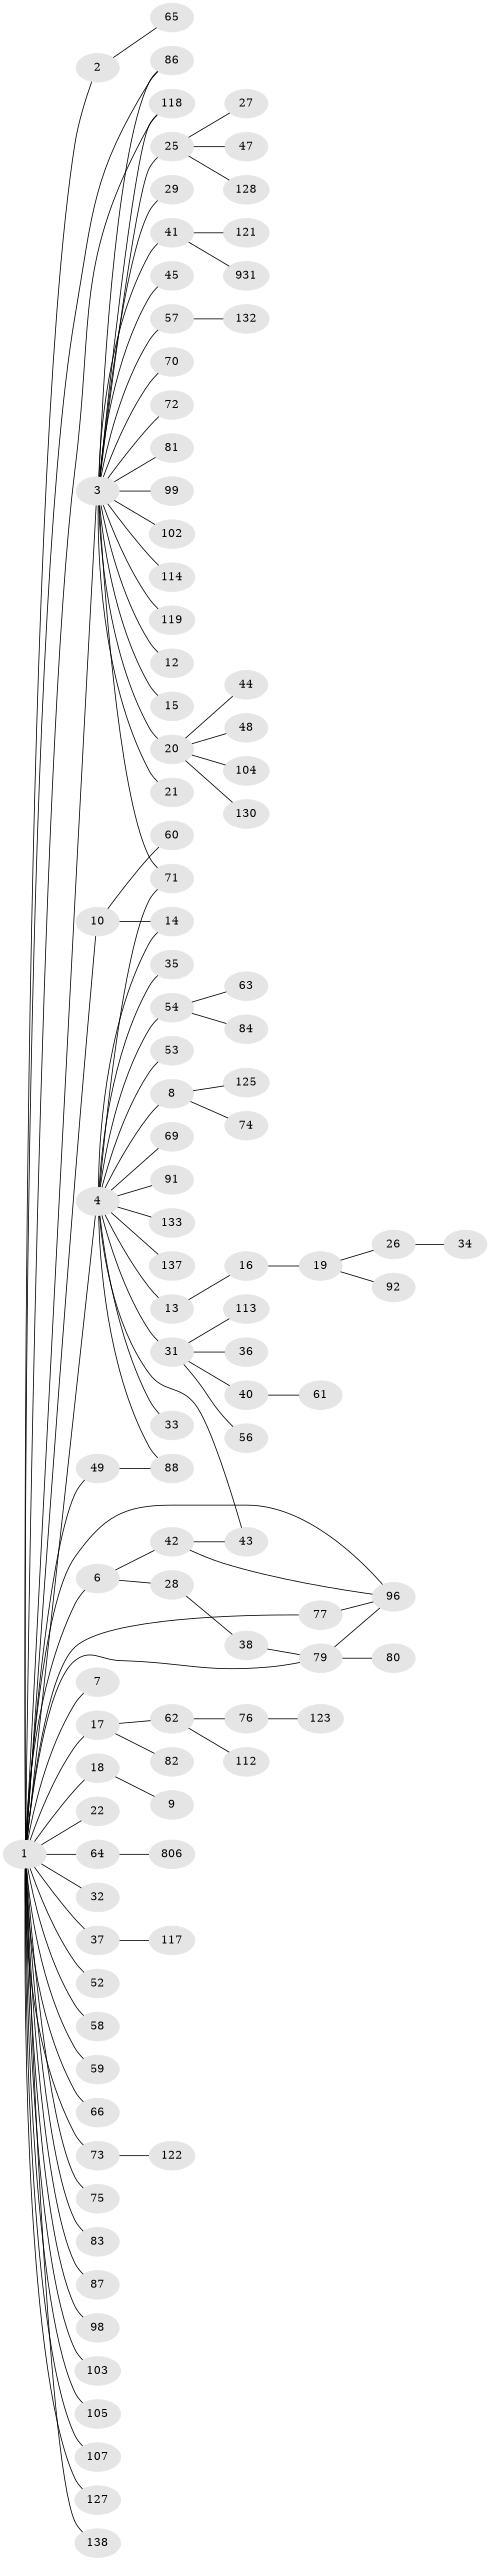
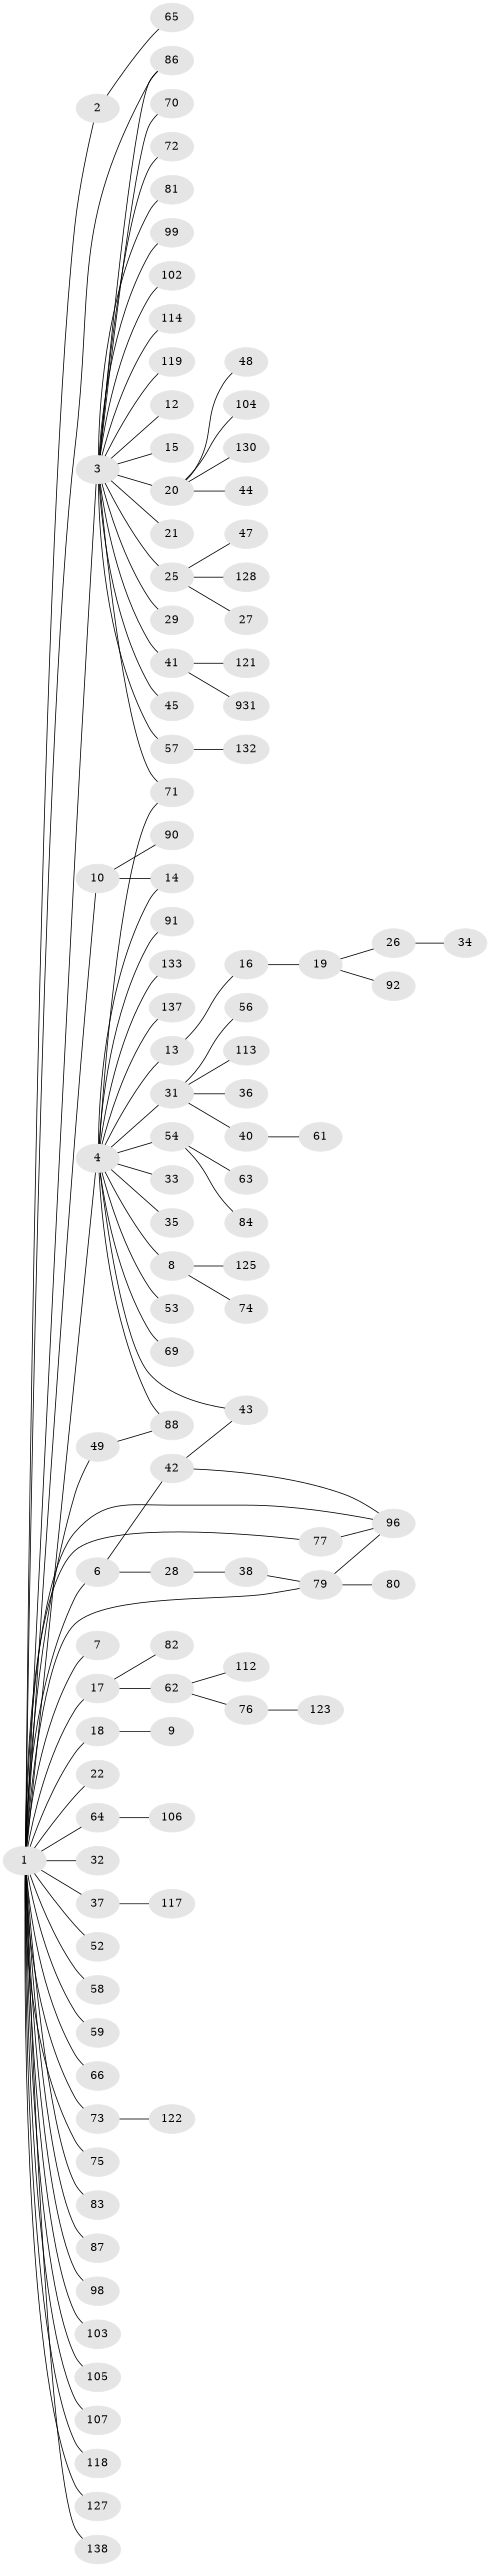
(125, 257) -> none
(172, 835) -> (172, 835)
(172, 1854) -> (172, 1818)
